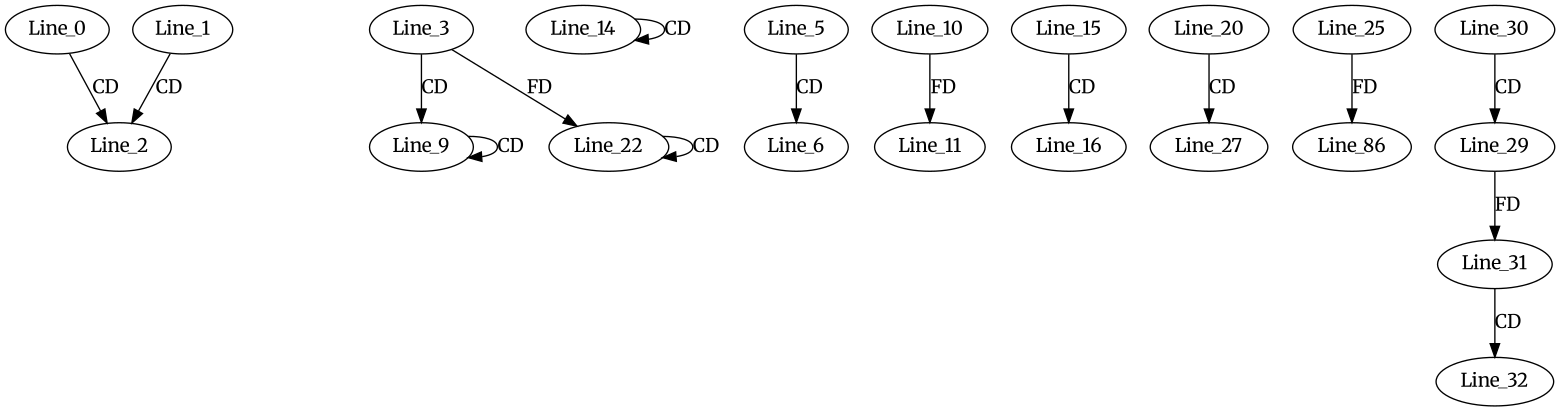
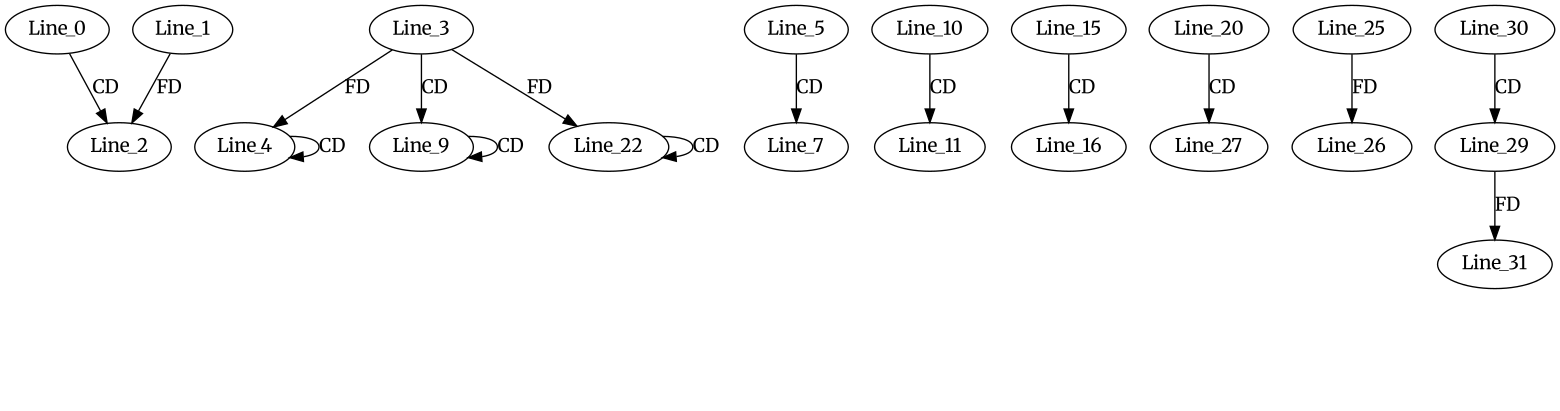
(583, 30) -> none
(169, 88) -> (169, 88)
(943, 88) -> (943, 88)
none -> (245, 147)
(796, 147) -> (796, 147)
(1352, 147) -> (1352, 147)
(1495, 382) -> none
